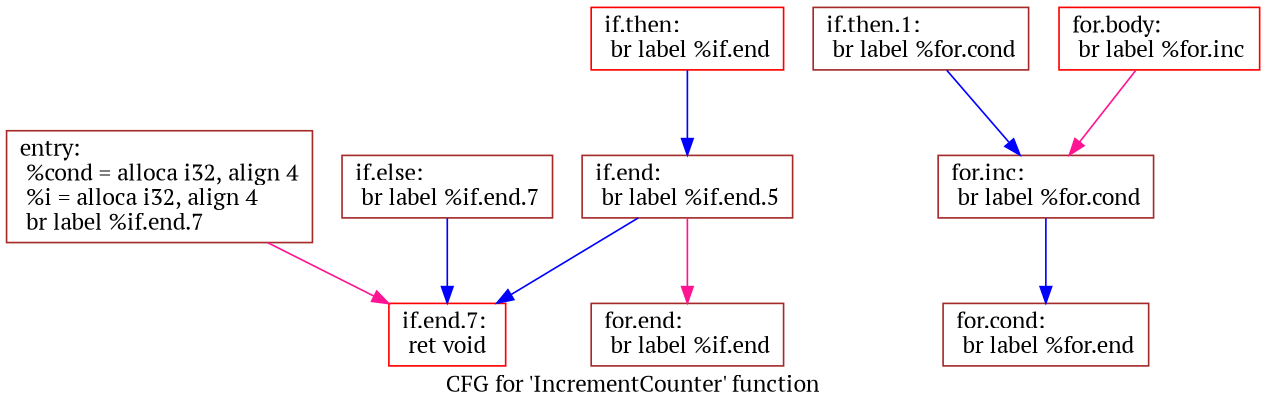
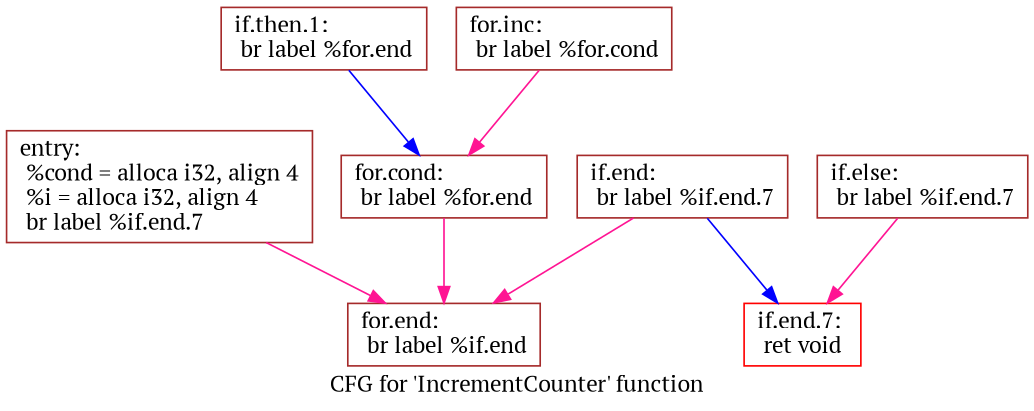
(687, 39) -> none
(1159, 39) -> none
(921, 50) -> (324, 50)
(978, 106) -> (379, 106)
(687, 198) -> (682, 198)
none -> (444, 252)
(447, 252) -> (868, 254)
(1046, 252) -> (509, 106)
(321, 269) -> (318, 269)
